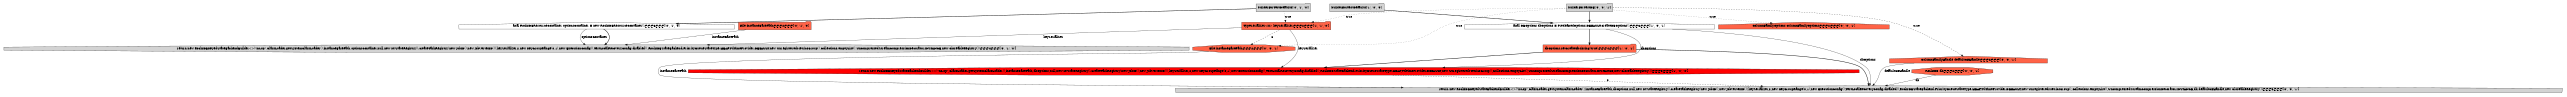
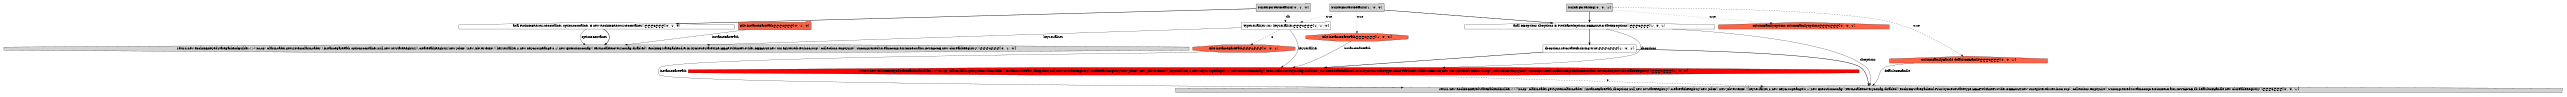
(1440, 10) -> (1323, 17)
(1288, 17) -> (1288, 17)
(1286, 26) -> (1286, 26)
(1425, 36) -> none
none -> (1357, 37)
(1590, 49) -> (1590, 49)
(1952, 71) -> none
